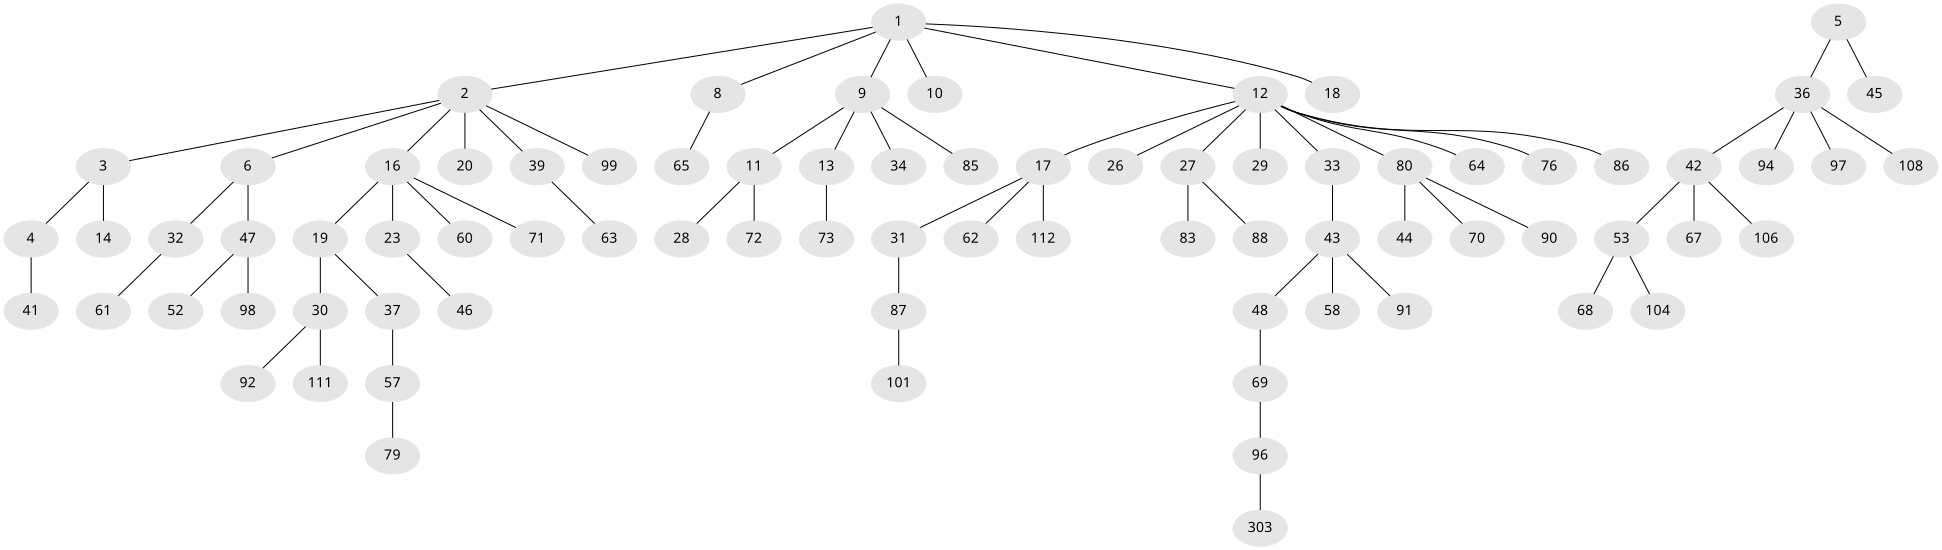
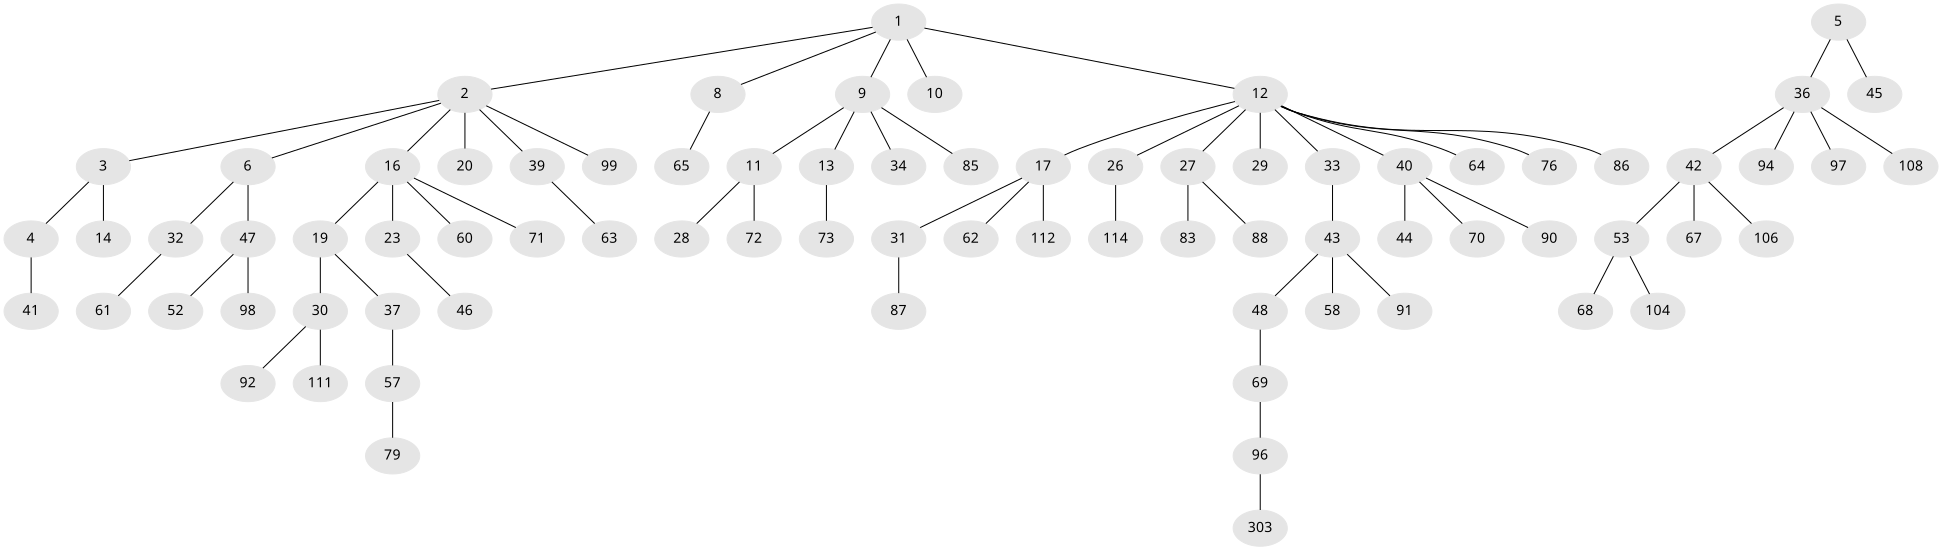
(1333, 94) -> none
(1405, 167) -> (1405, 167)
none -> (1116, 239)
(899, 384) -> none
